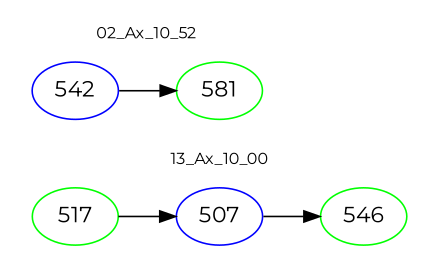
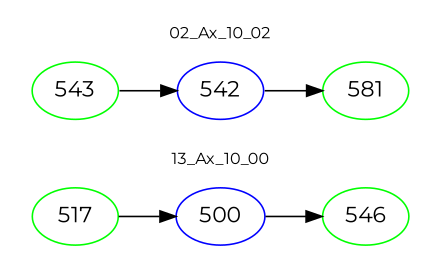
(147, 34) -> (220, 34)
none -> (75, 91)
(219, 216) -> (221, 216)
